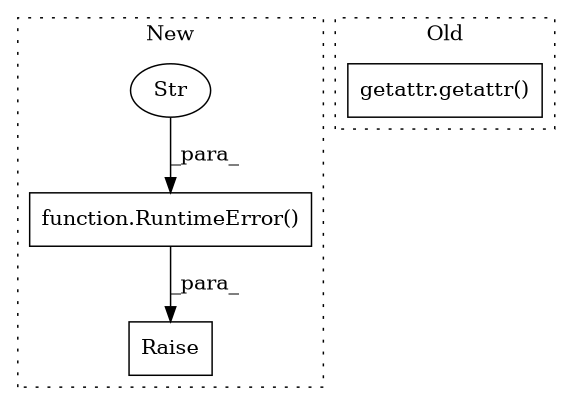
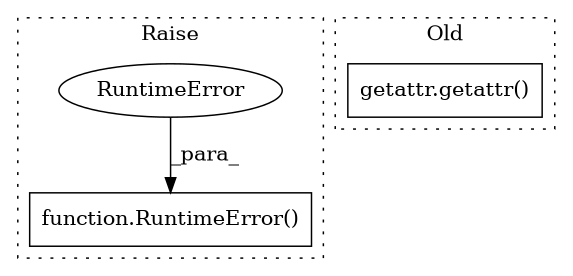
(171, 35) -> (171, 35)
(171, 90) -> (171, 90)
(171, 349) -> none
